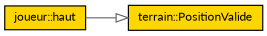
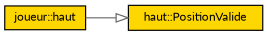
(196, 18) -> (196, 18)
